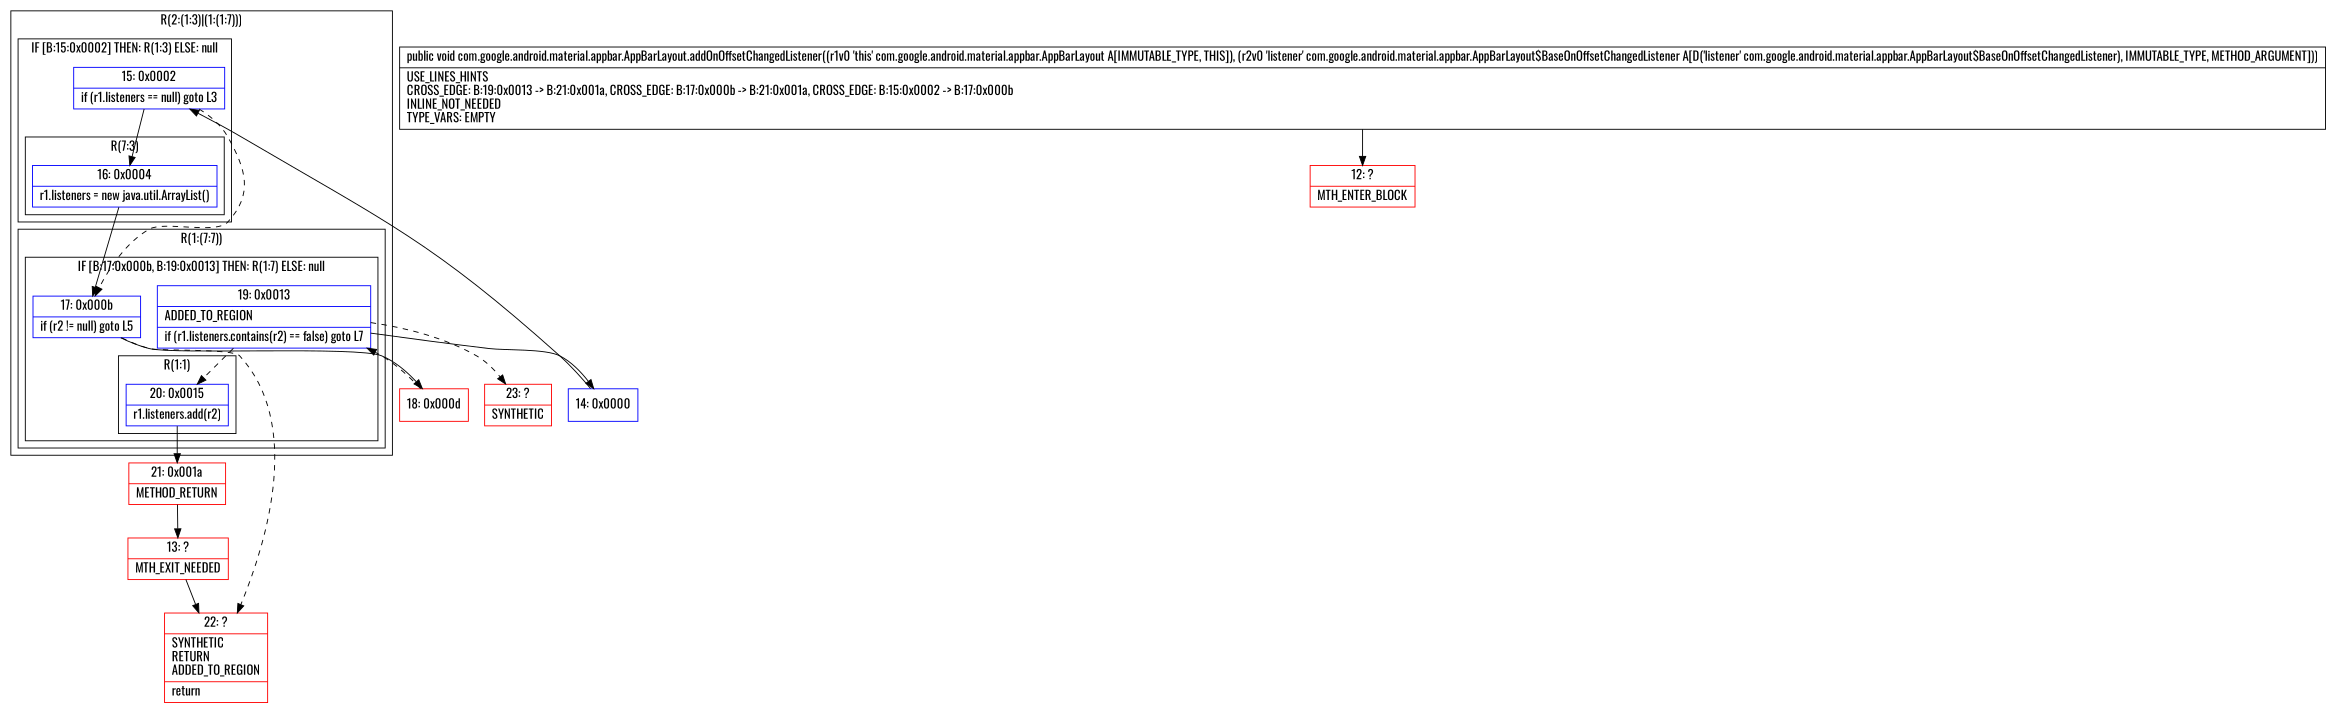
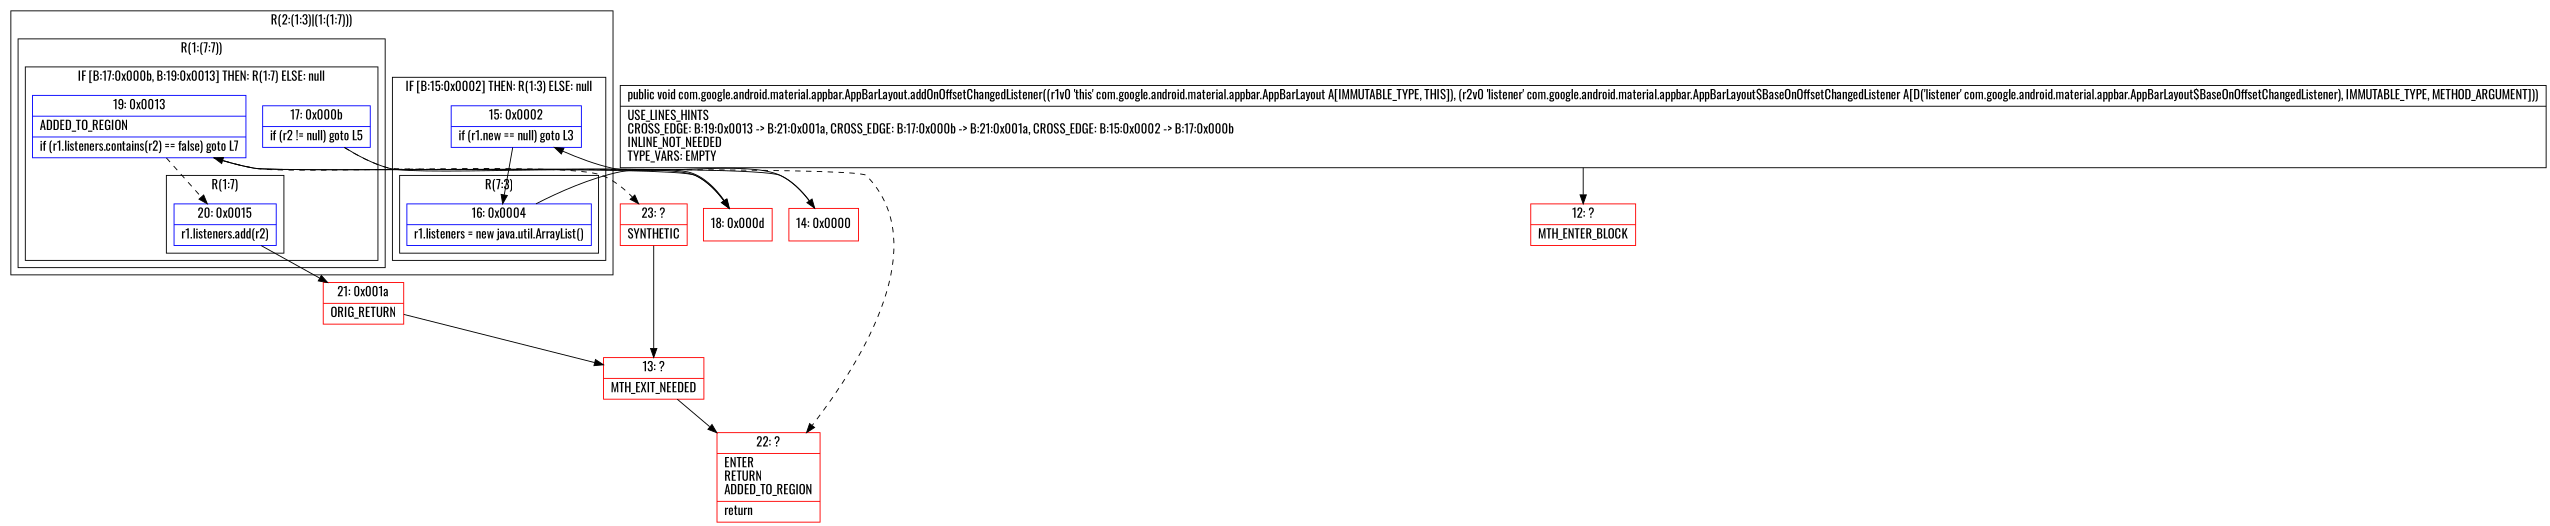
(149, 98) -> (516, 137)
(238, 208) -> none
(107, 247) -> (588, 181)
none -> (654, 297)
(177, 366) -> (225, 186)
(400, 369) -> (482, 170)
(603, 405) -> (824, 225)
(177, 494) -> (363, 313)
(198, 644) -> (740, 463)
